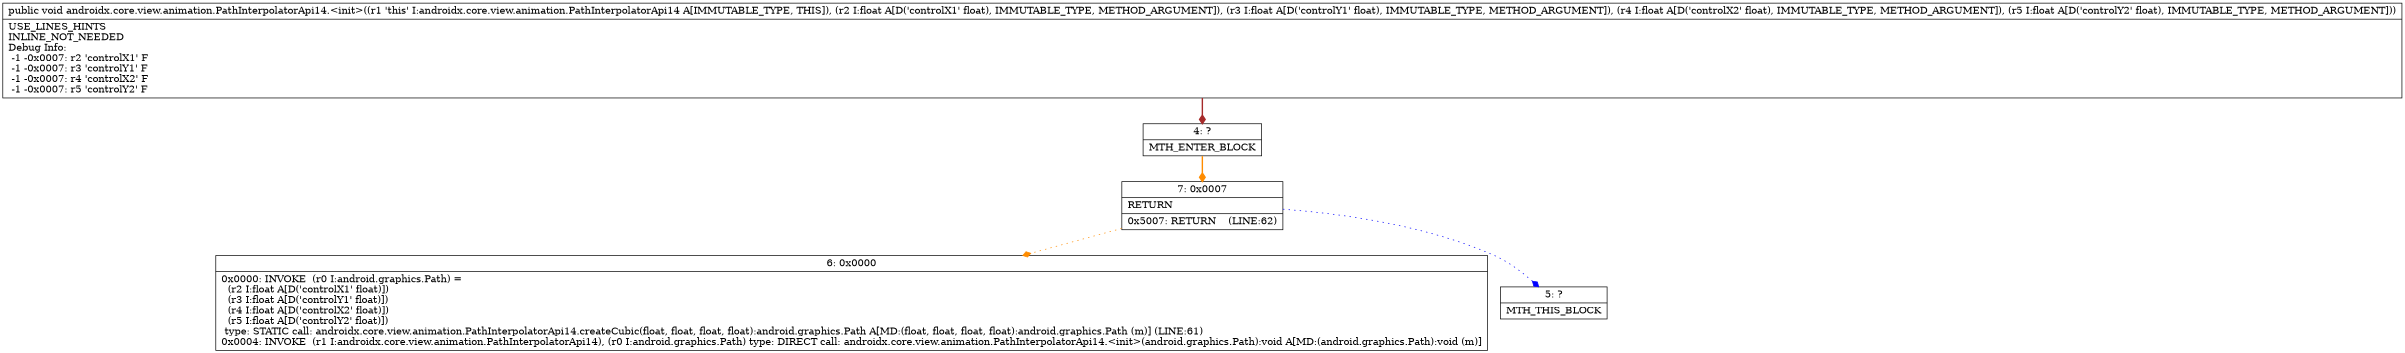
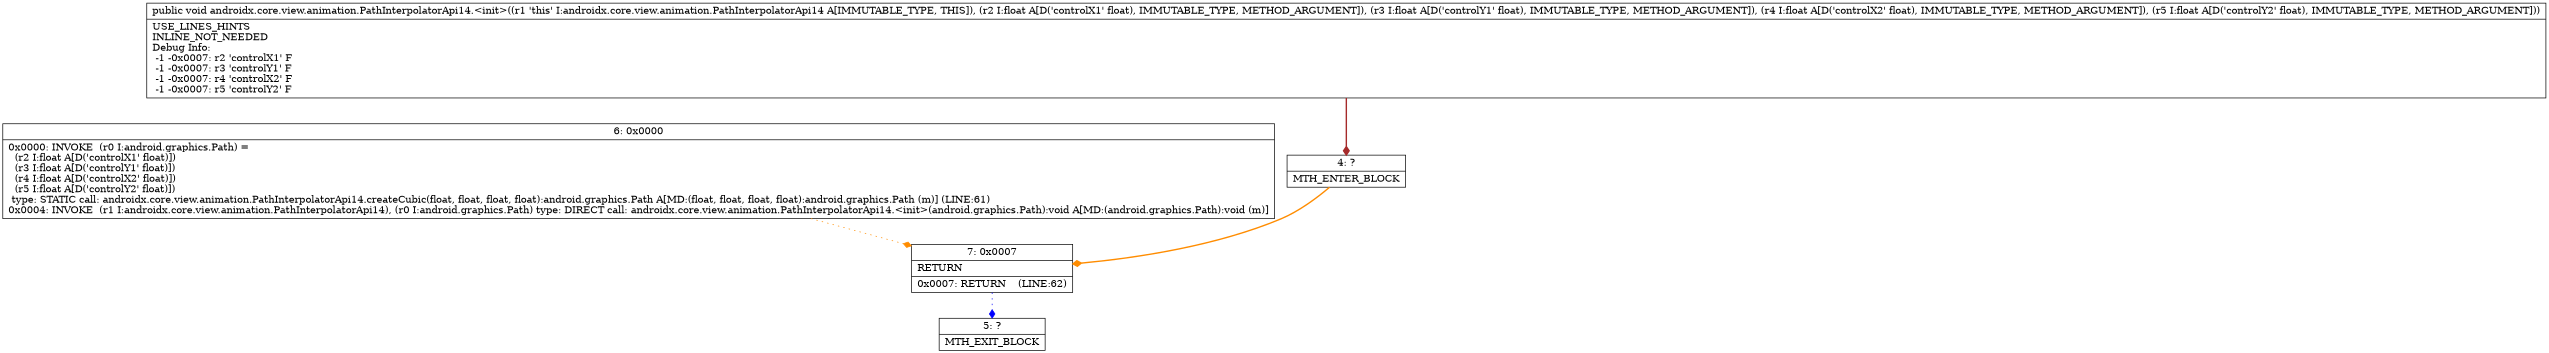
(1202, 221) -> (992, 284)
(1076, 241) -> (857, 231)
(1554, 311) -> (992, 342)
